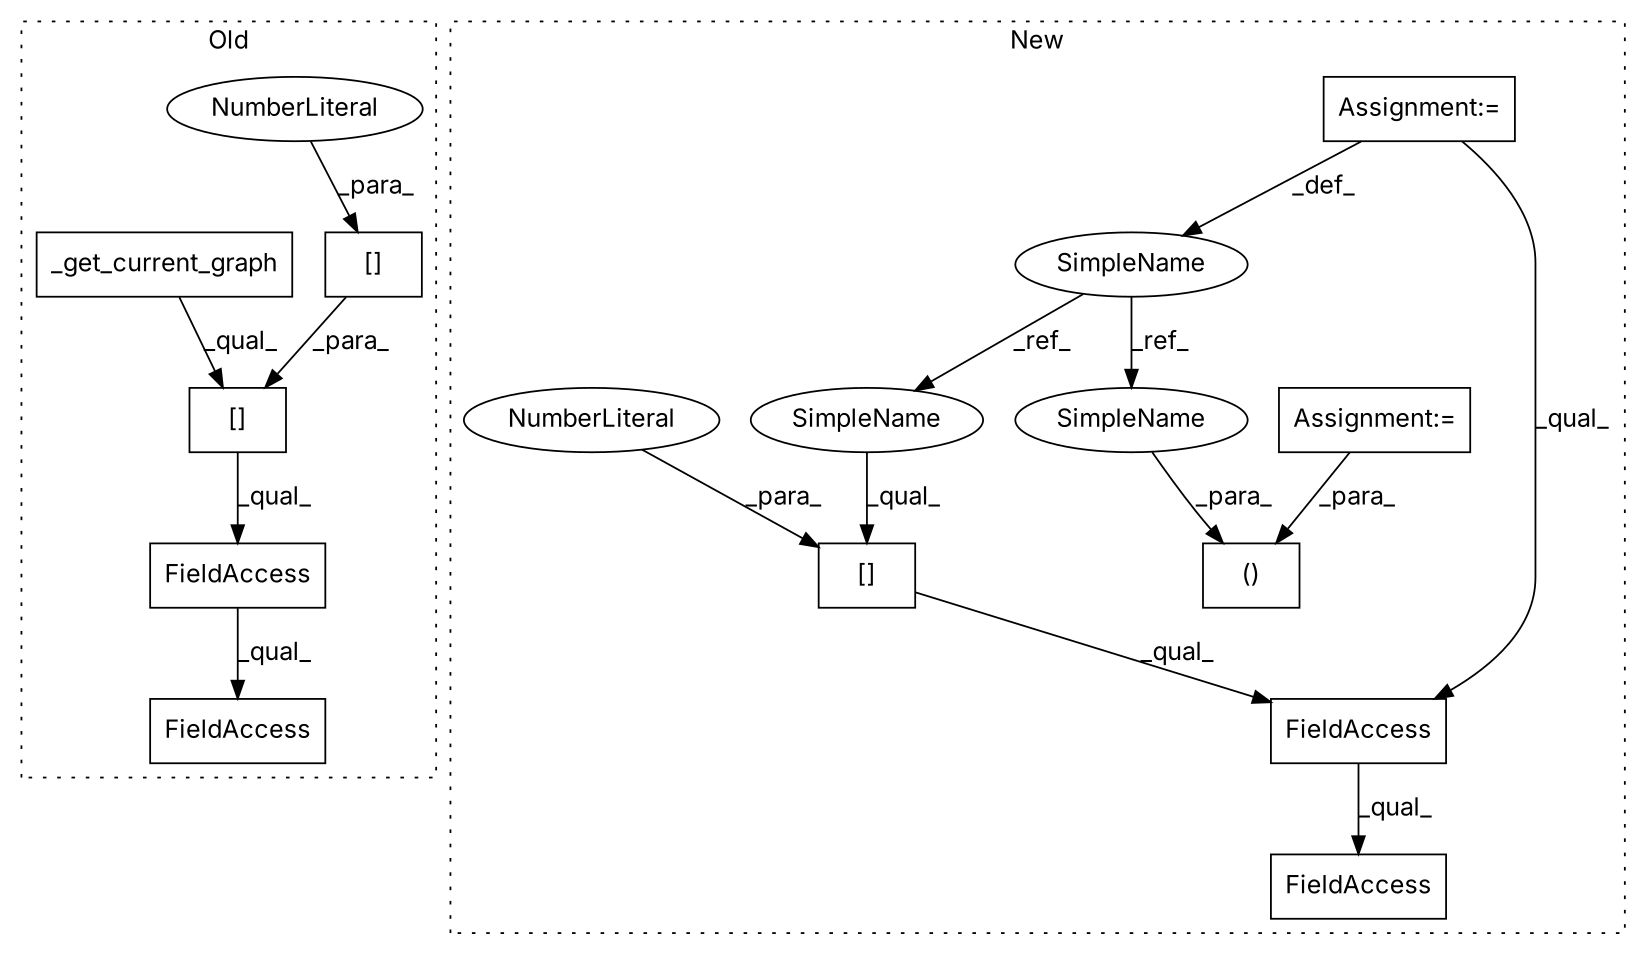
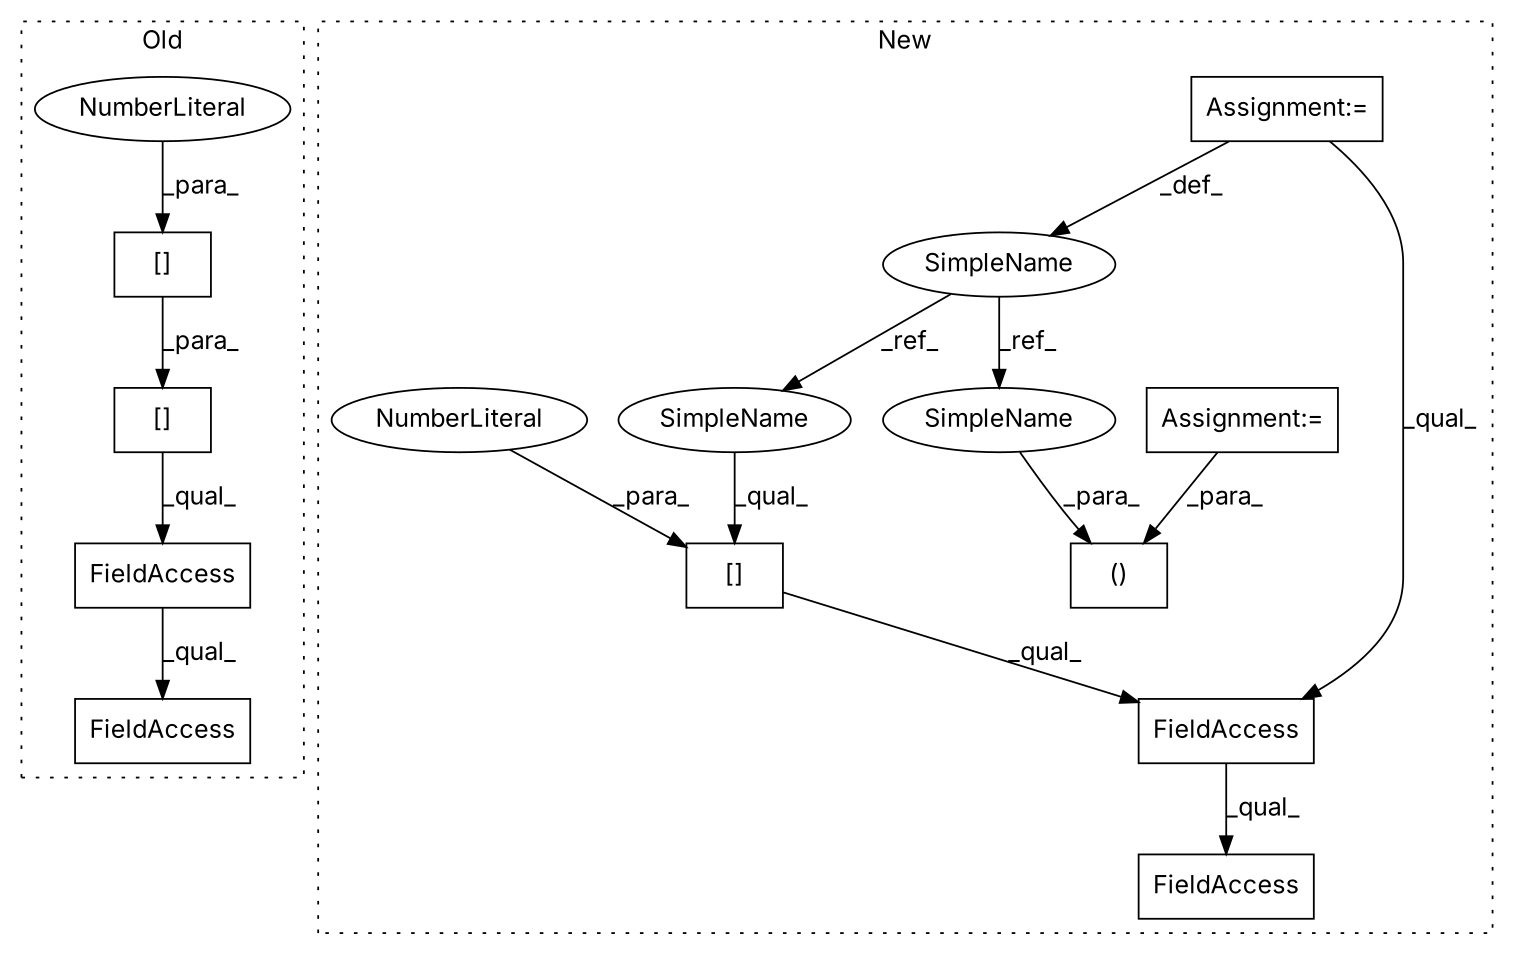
(164, 265) -> none
